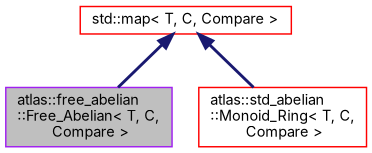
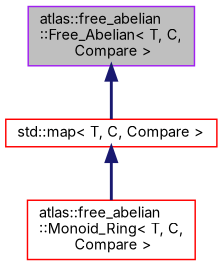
(140, 66) -> (111, 100)
(283, 117) -> (111, 230)
